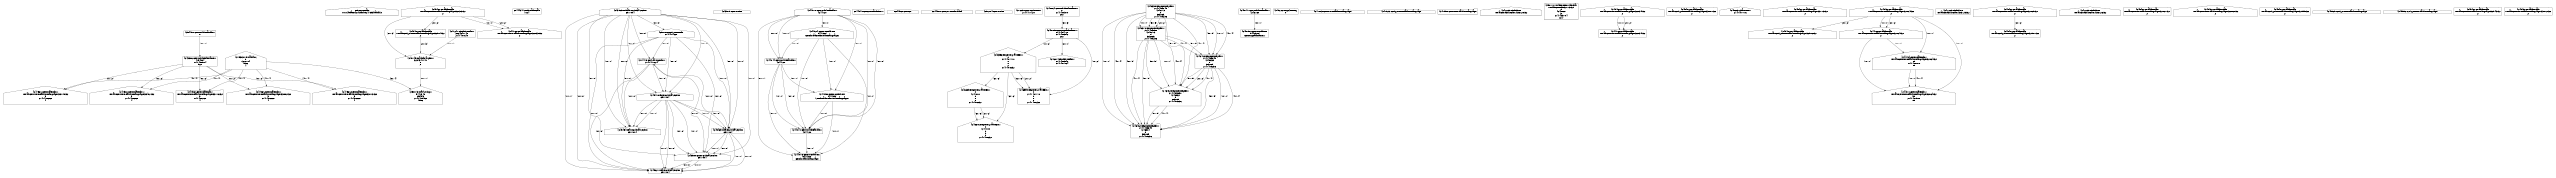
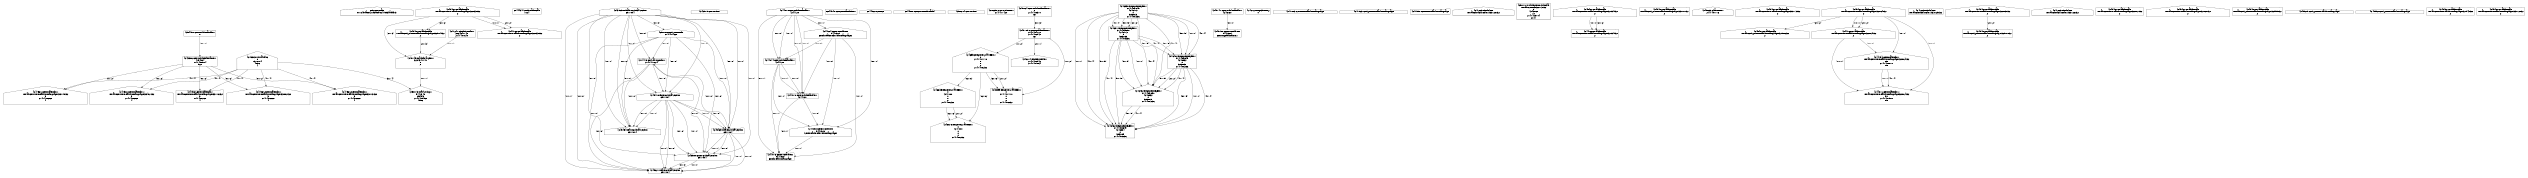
(819, 114) -> (810, 111)
